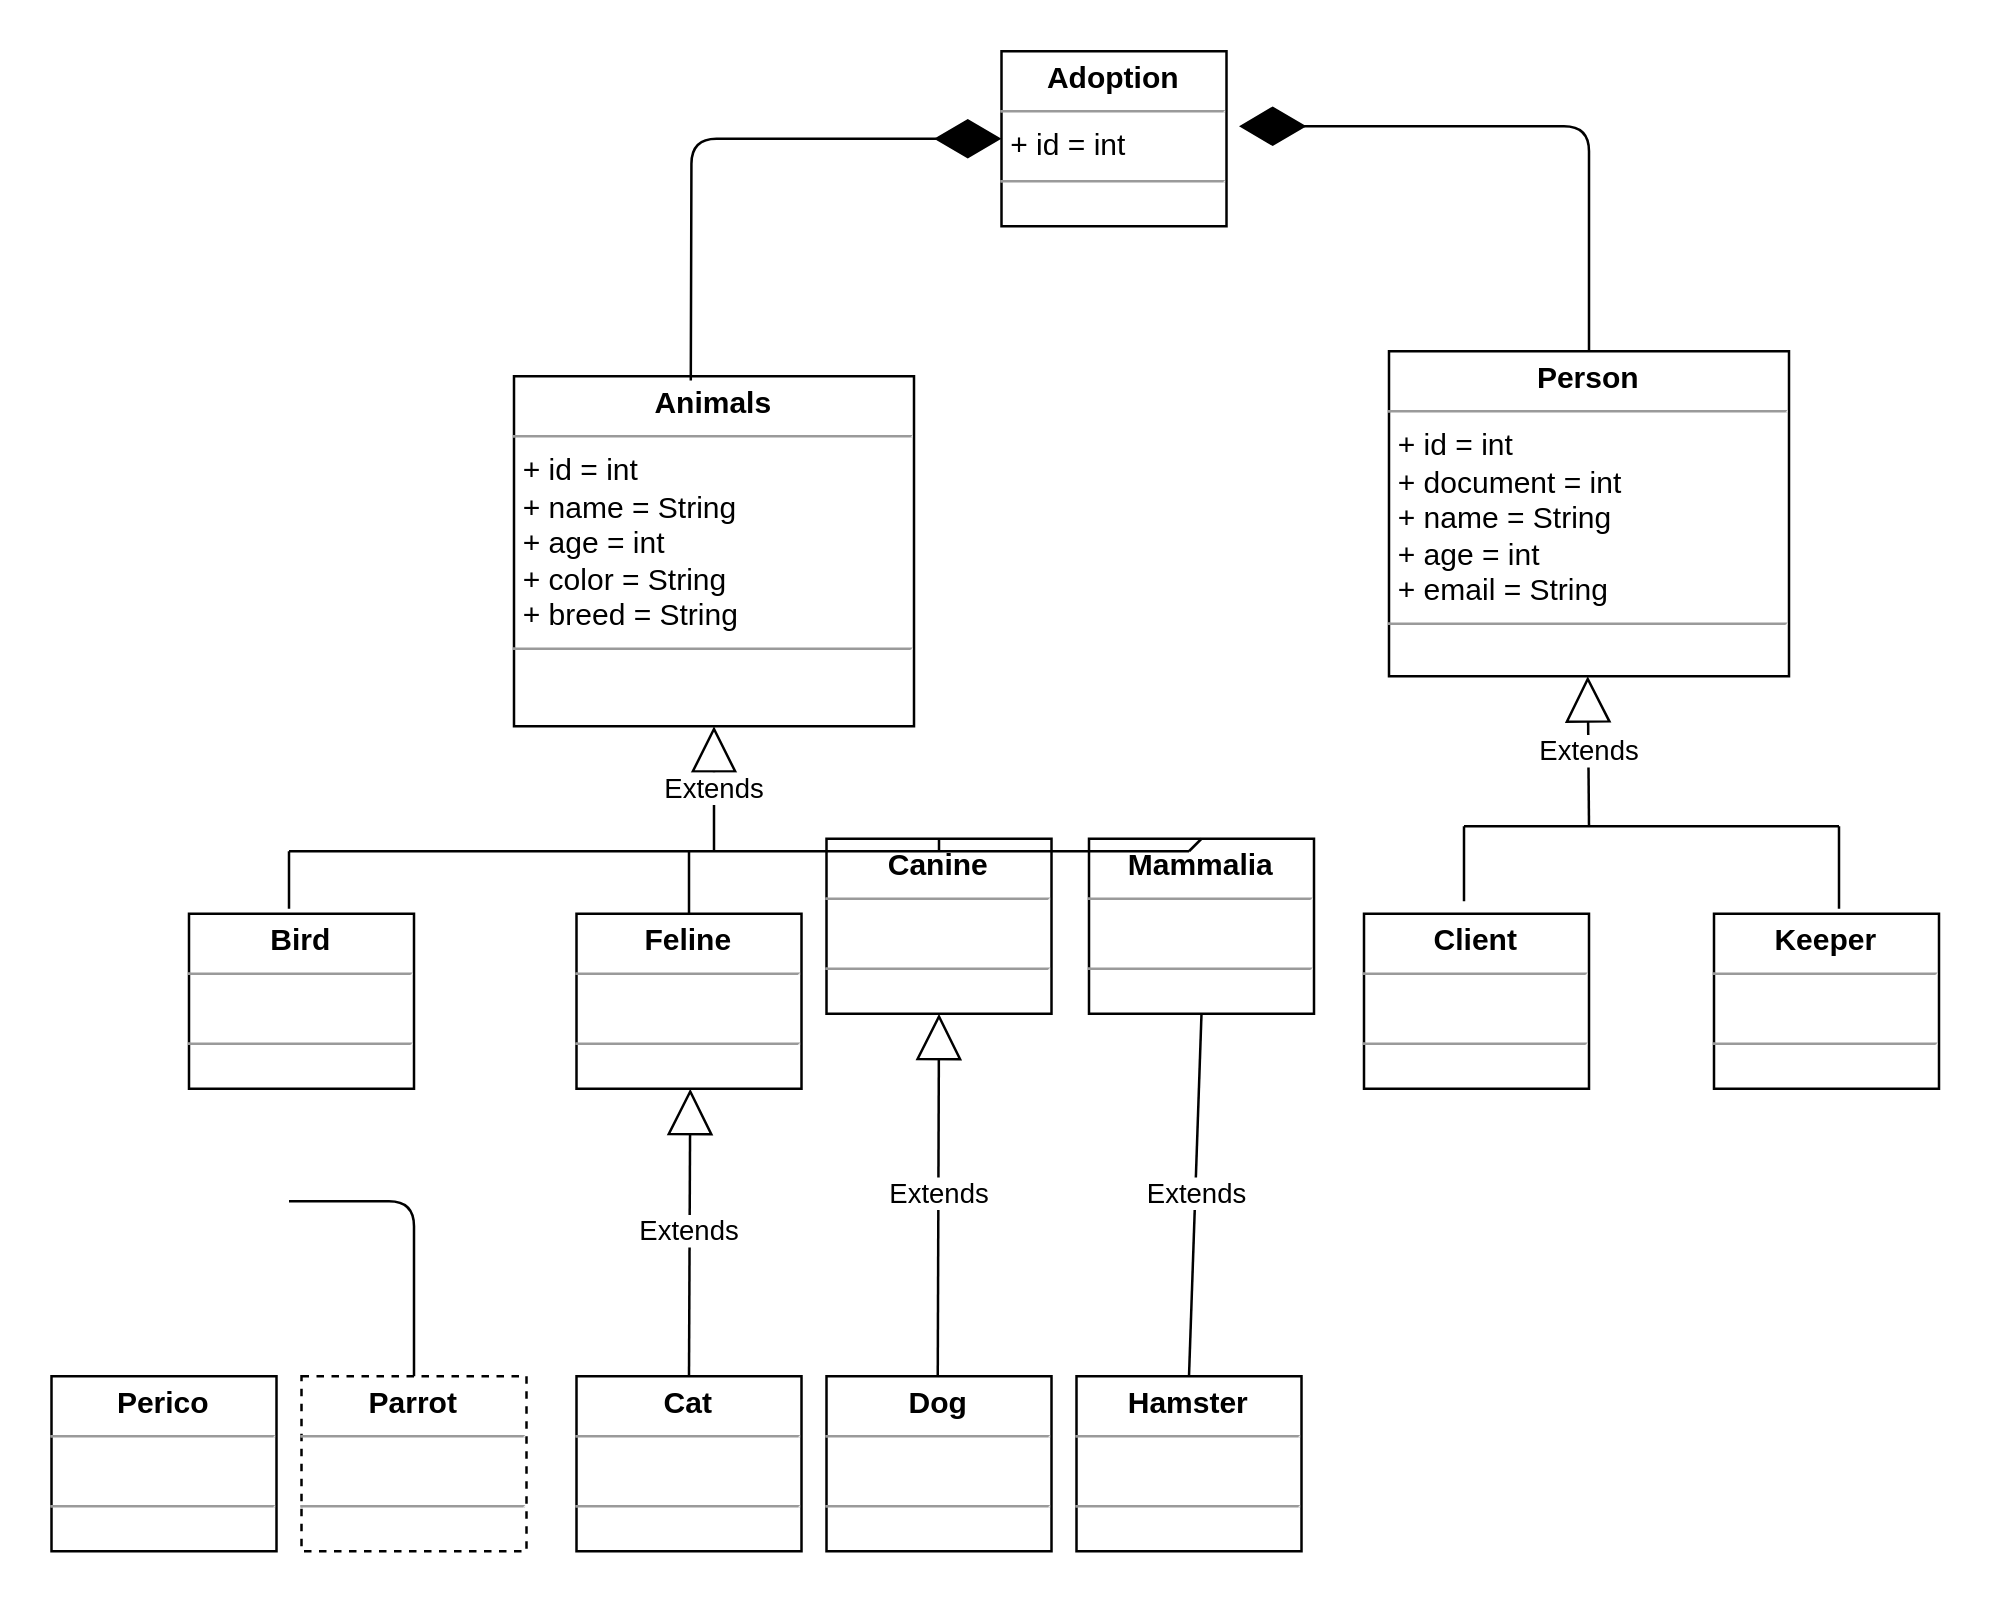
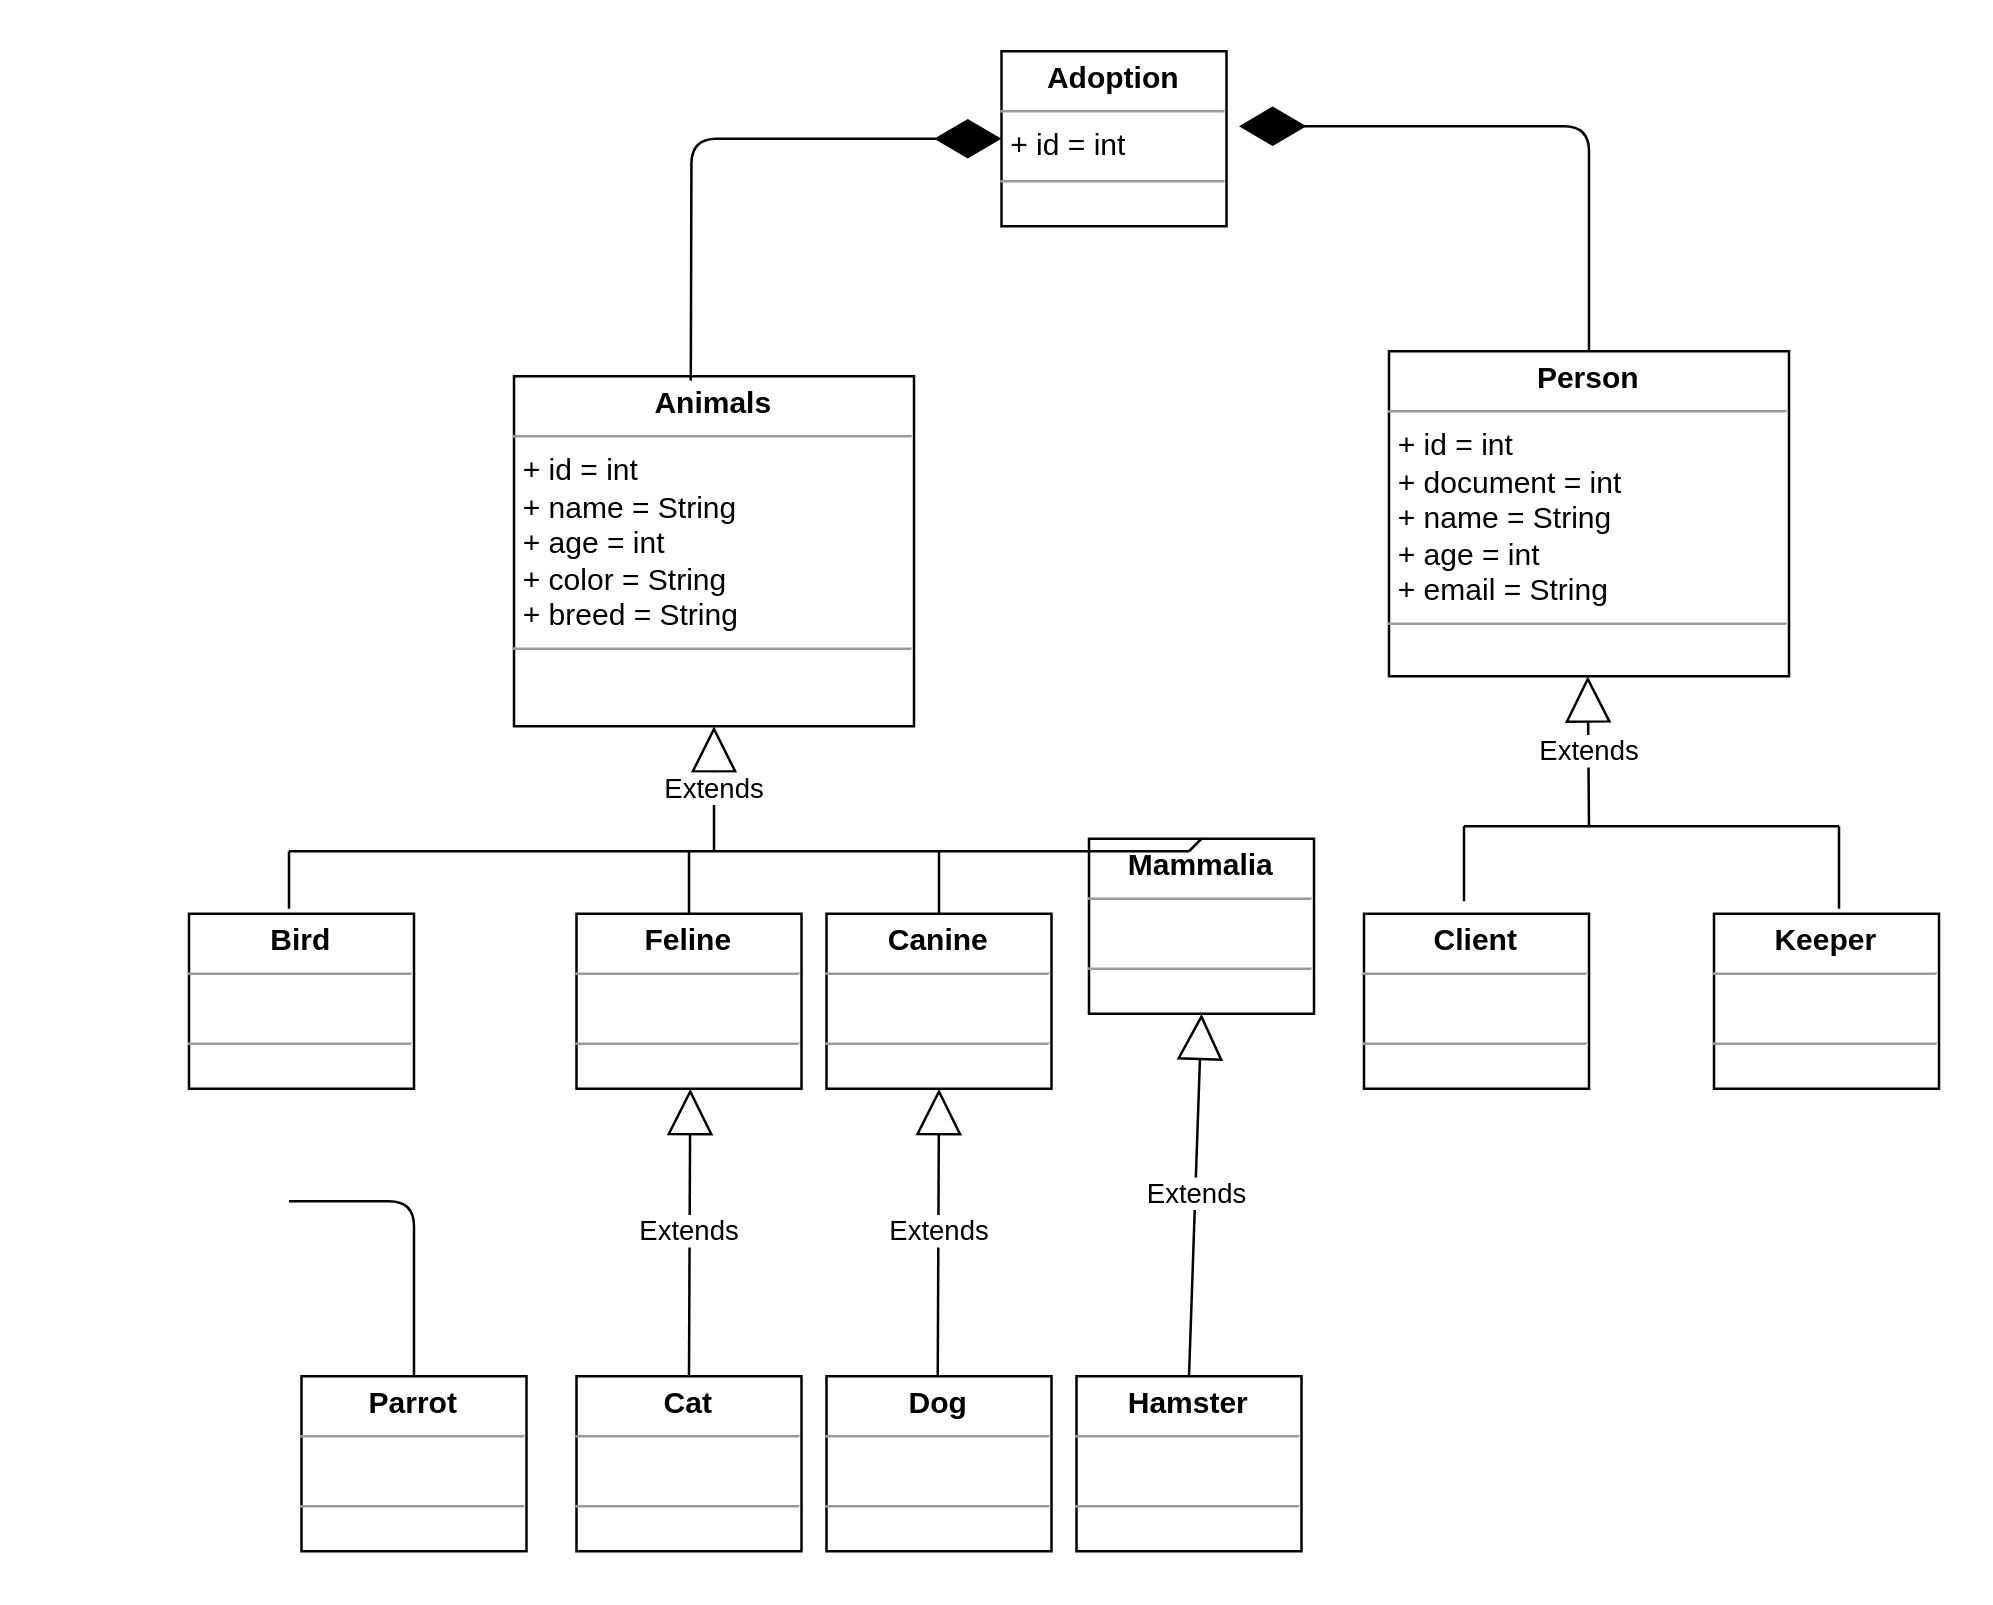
(939, 926) -> (939, 1001)
(1200, 1038) -> (1200, 1060)
(164, 1464) -> none
(414, 1464) -> (414, 1464)
